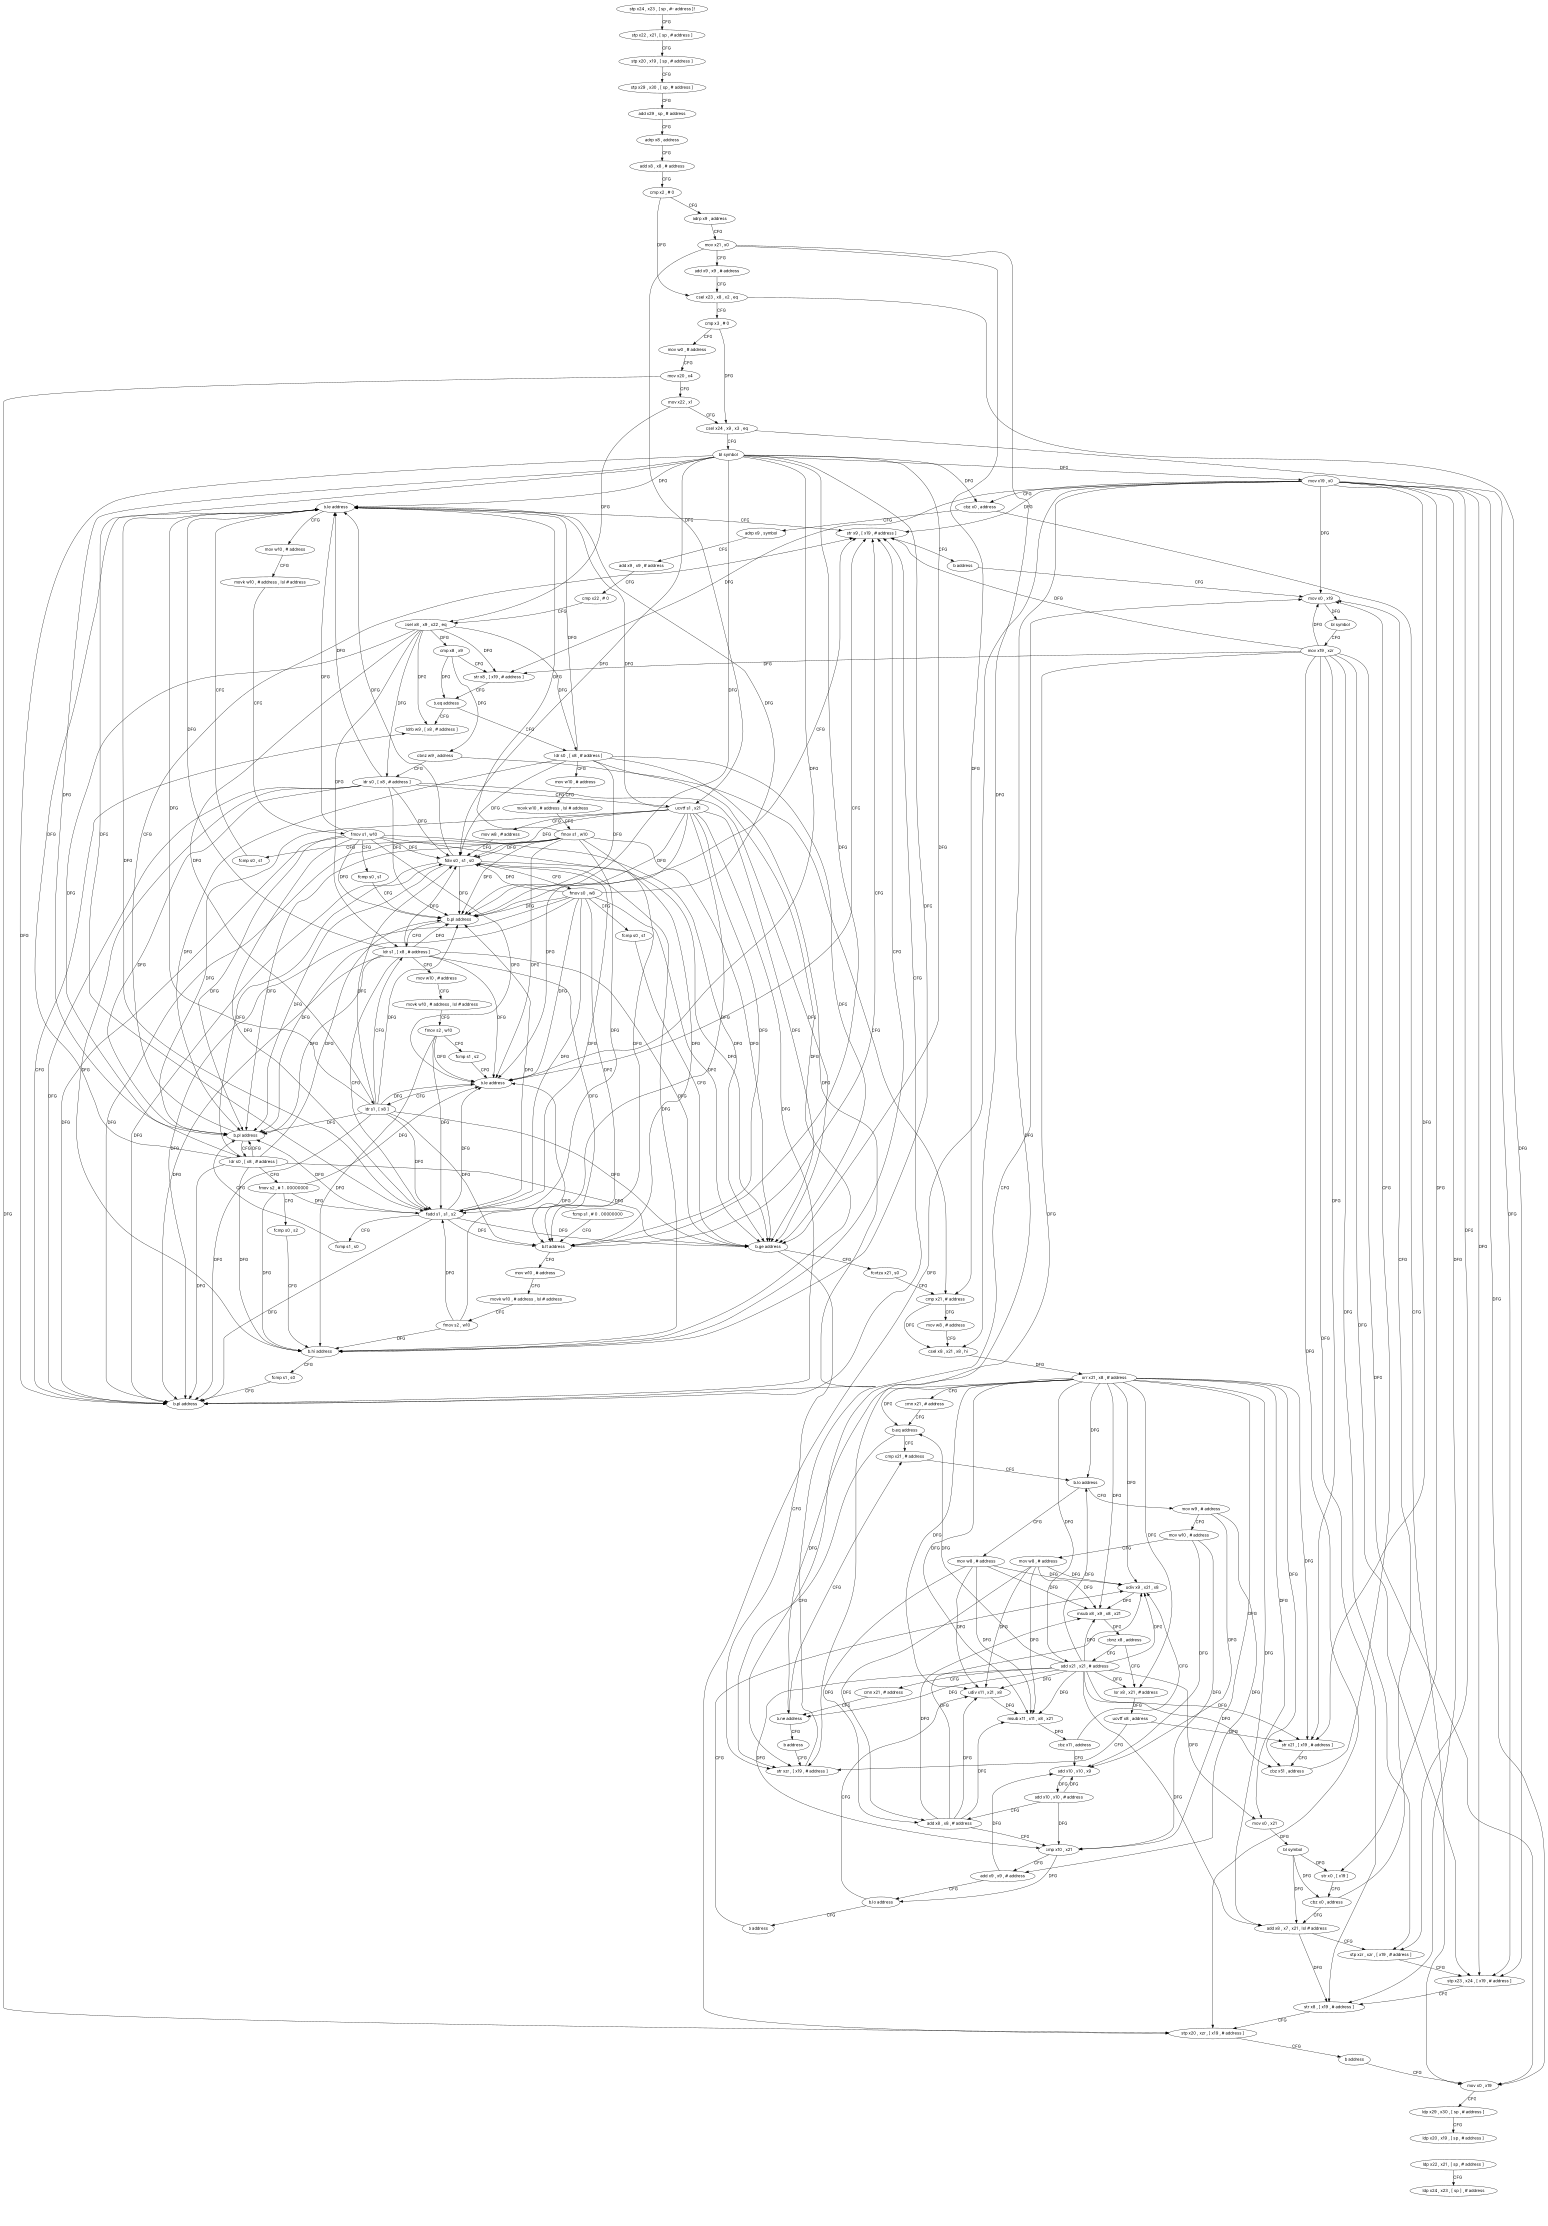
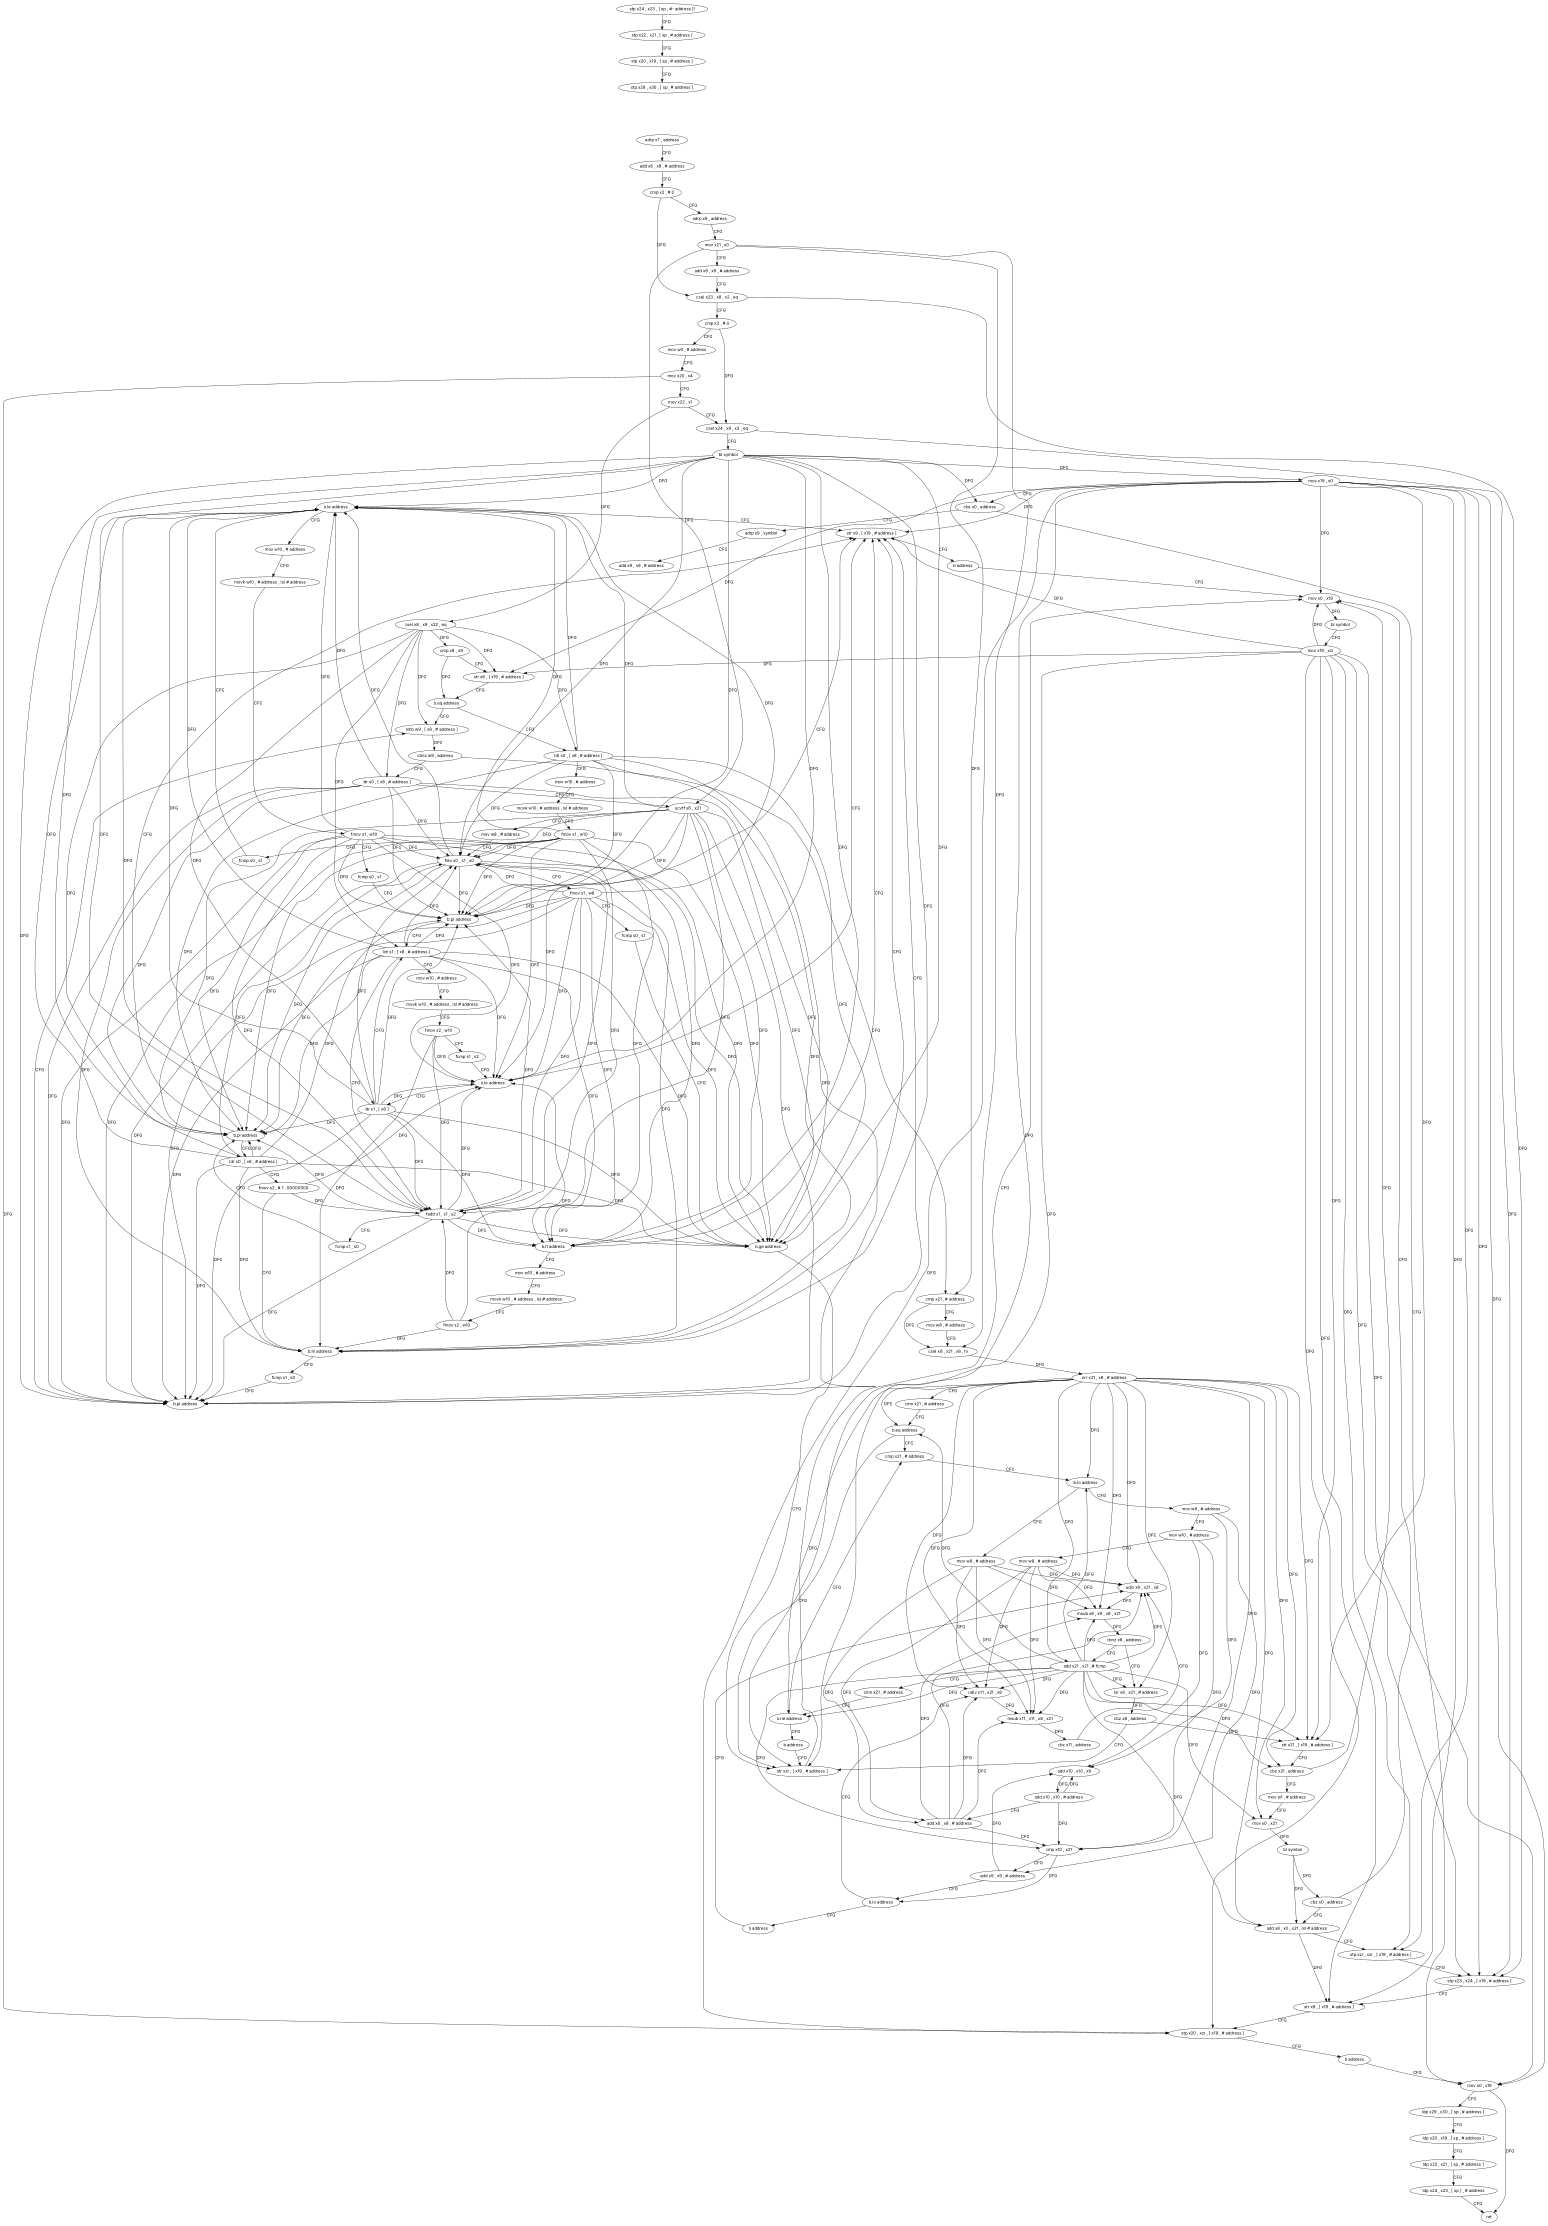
(662, 114) -> none
(662, 140) -> (662, 140)
(596, 599) -> none
(476, 705) -> (433, 741)
(688, 808) -> (688, 808)
(582, 893) -> (582, 893)
(598, 1214) -> none
(286, 1231) -> none
(267, 1273) -> (267, 1273)
(885, 1273) -> none
(1085, 1666) -> (1085, 1666)
(1130, 1719) -> (1130, 1719)
(1074, 1757) -> none
(1287, 1771) -> (1287, 1771)
none -> (1287, 1797)
(1335, 1876) -> none
(1297, 1929) -> (1297, 1929)
none -> (1453, 2150)
none -> (1489, 2217)
